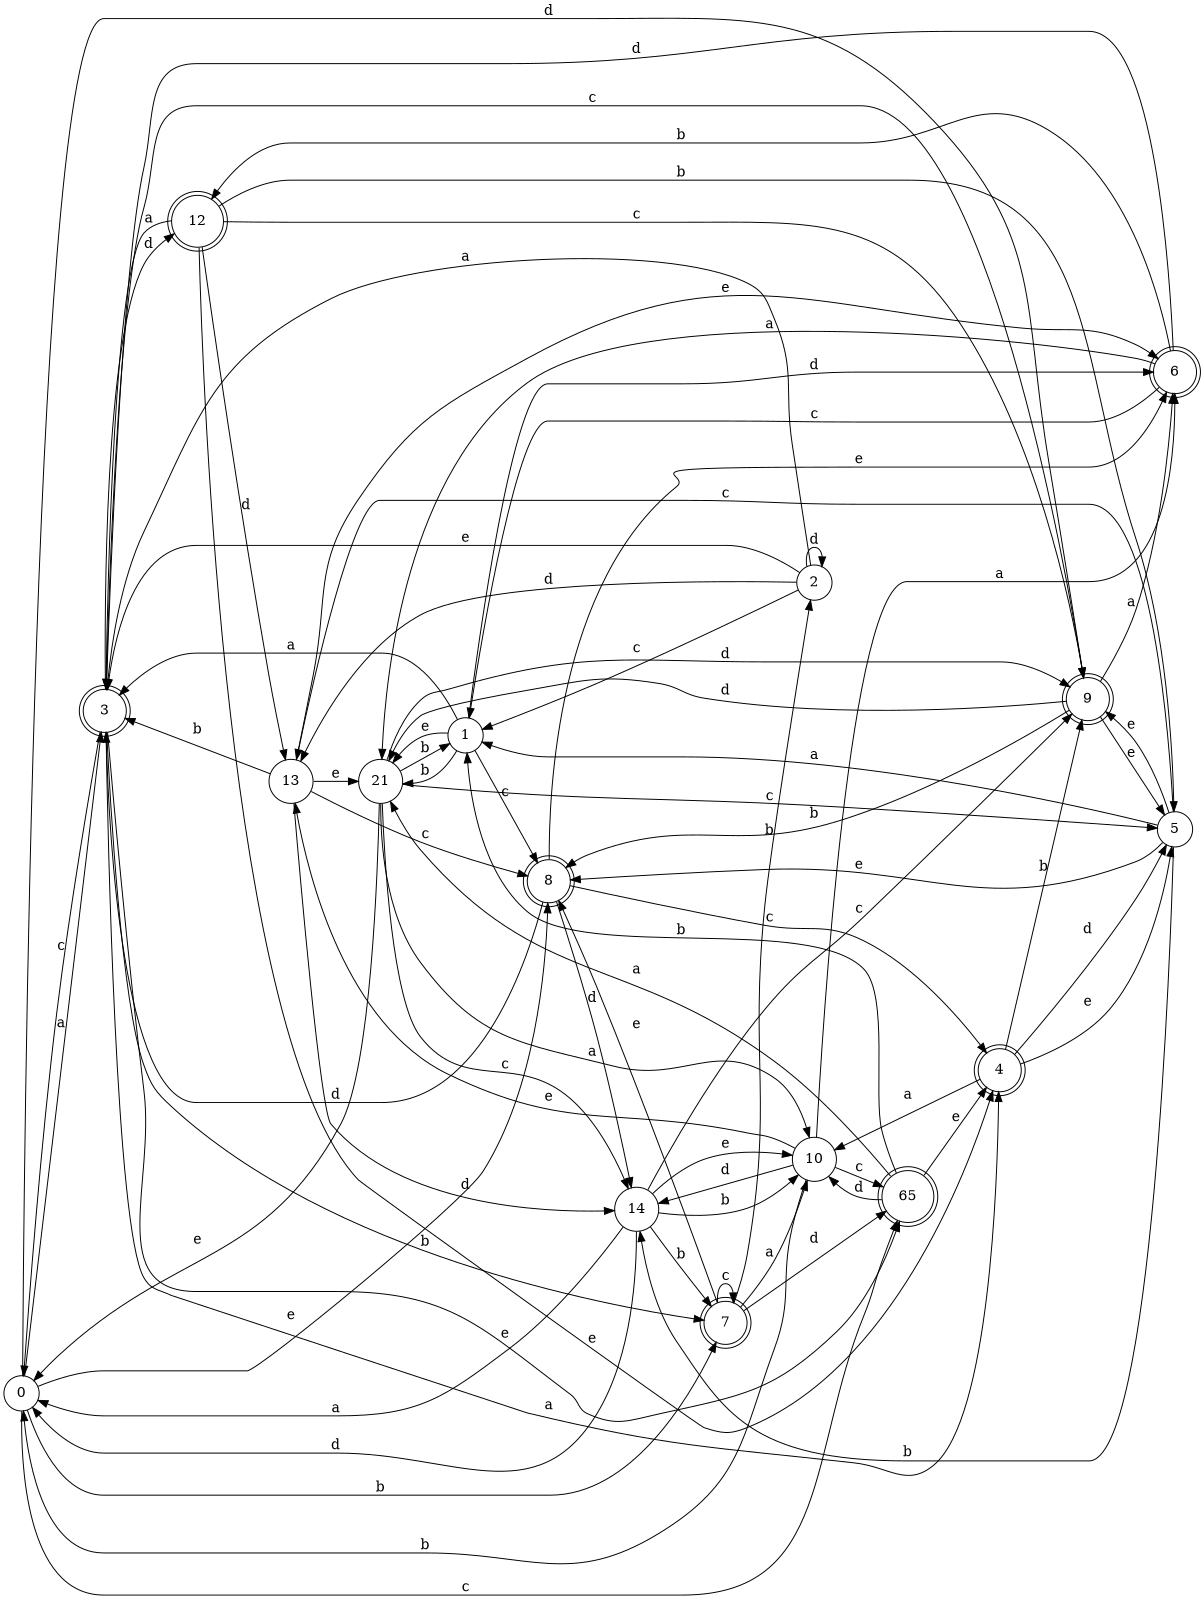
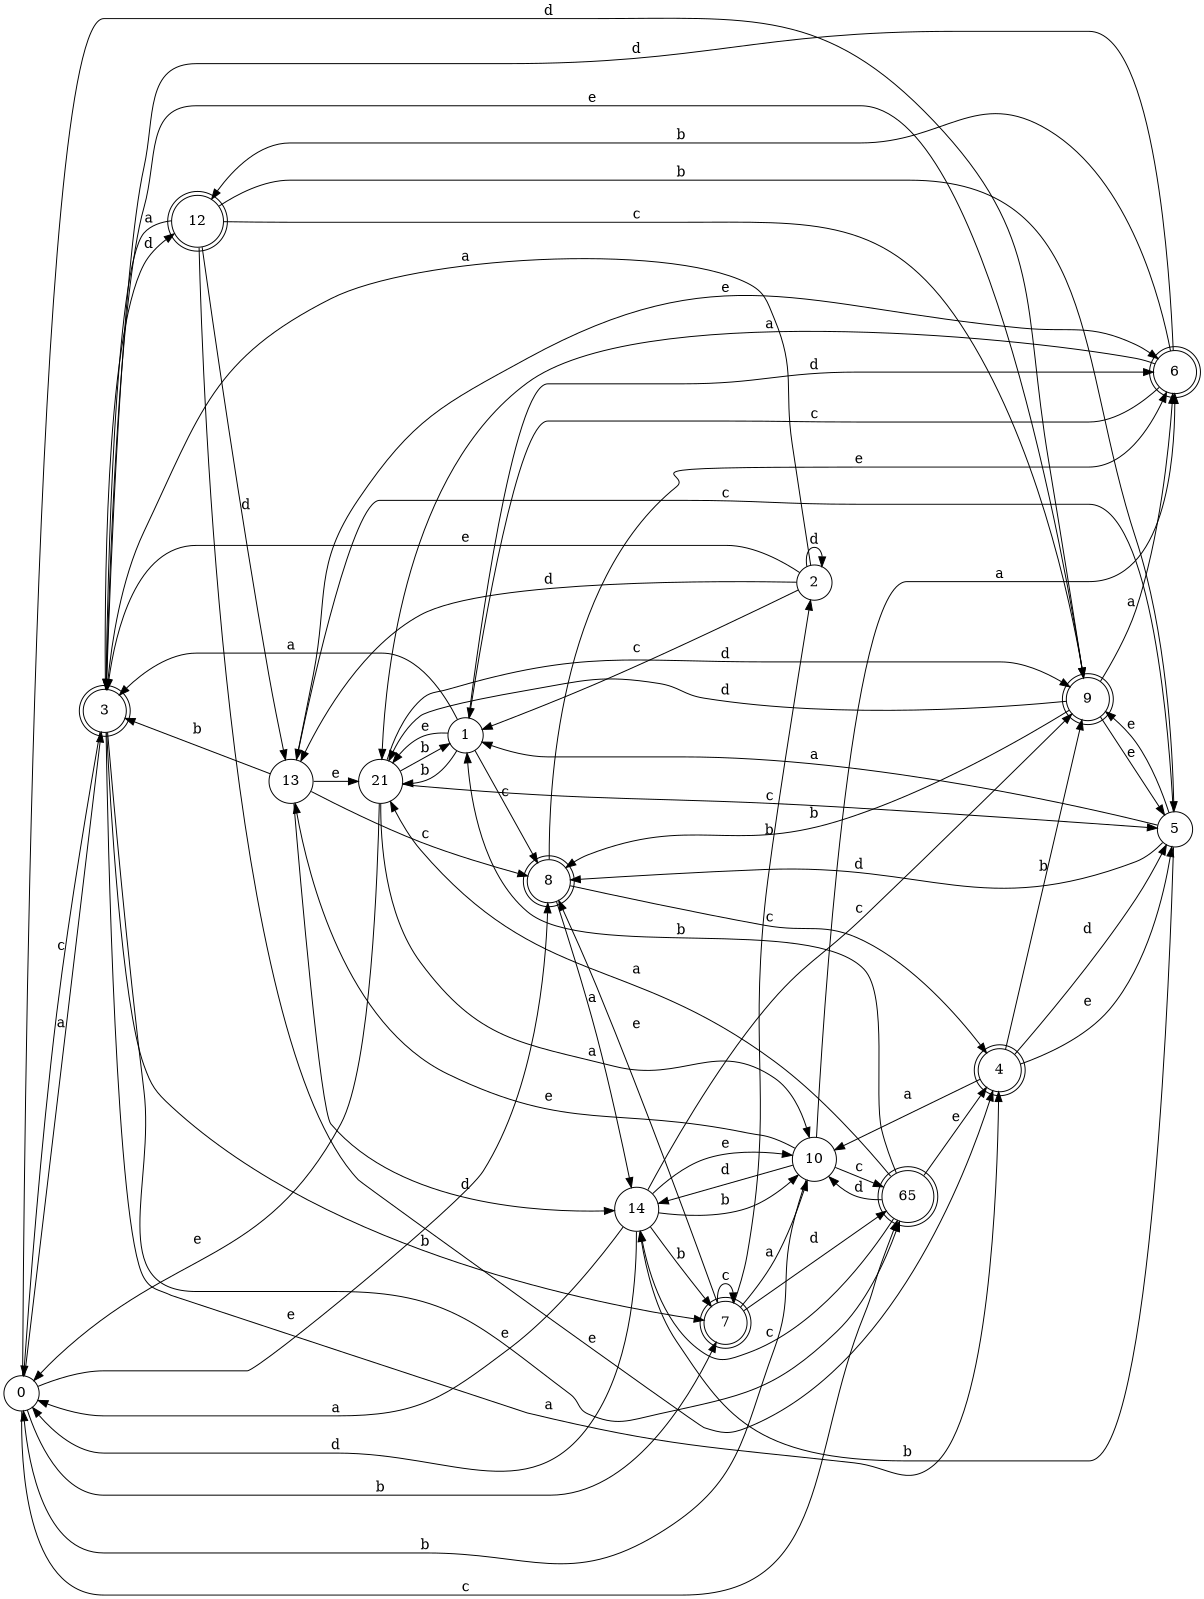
(592, 98) -> (592, 98)
(859, 865) -> (859, 865)
(592, 998) -> (592, 998)
(430, 1046) -> (759, 1348)
(233, 1103) -> none
